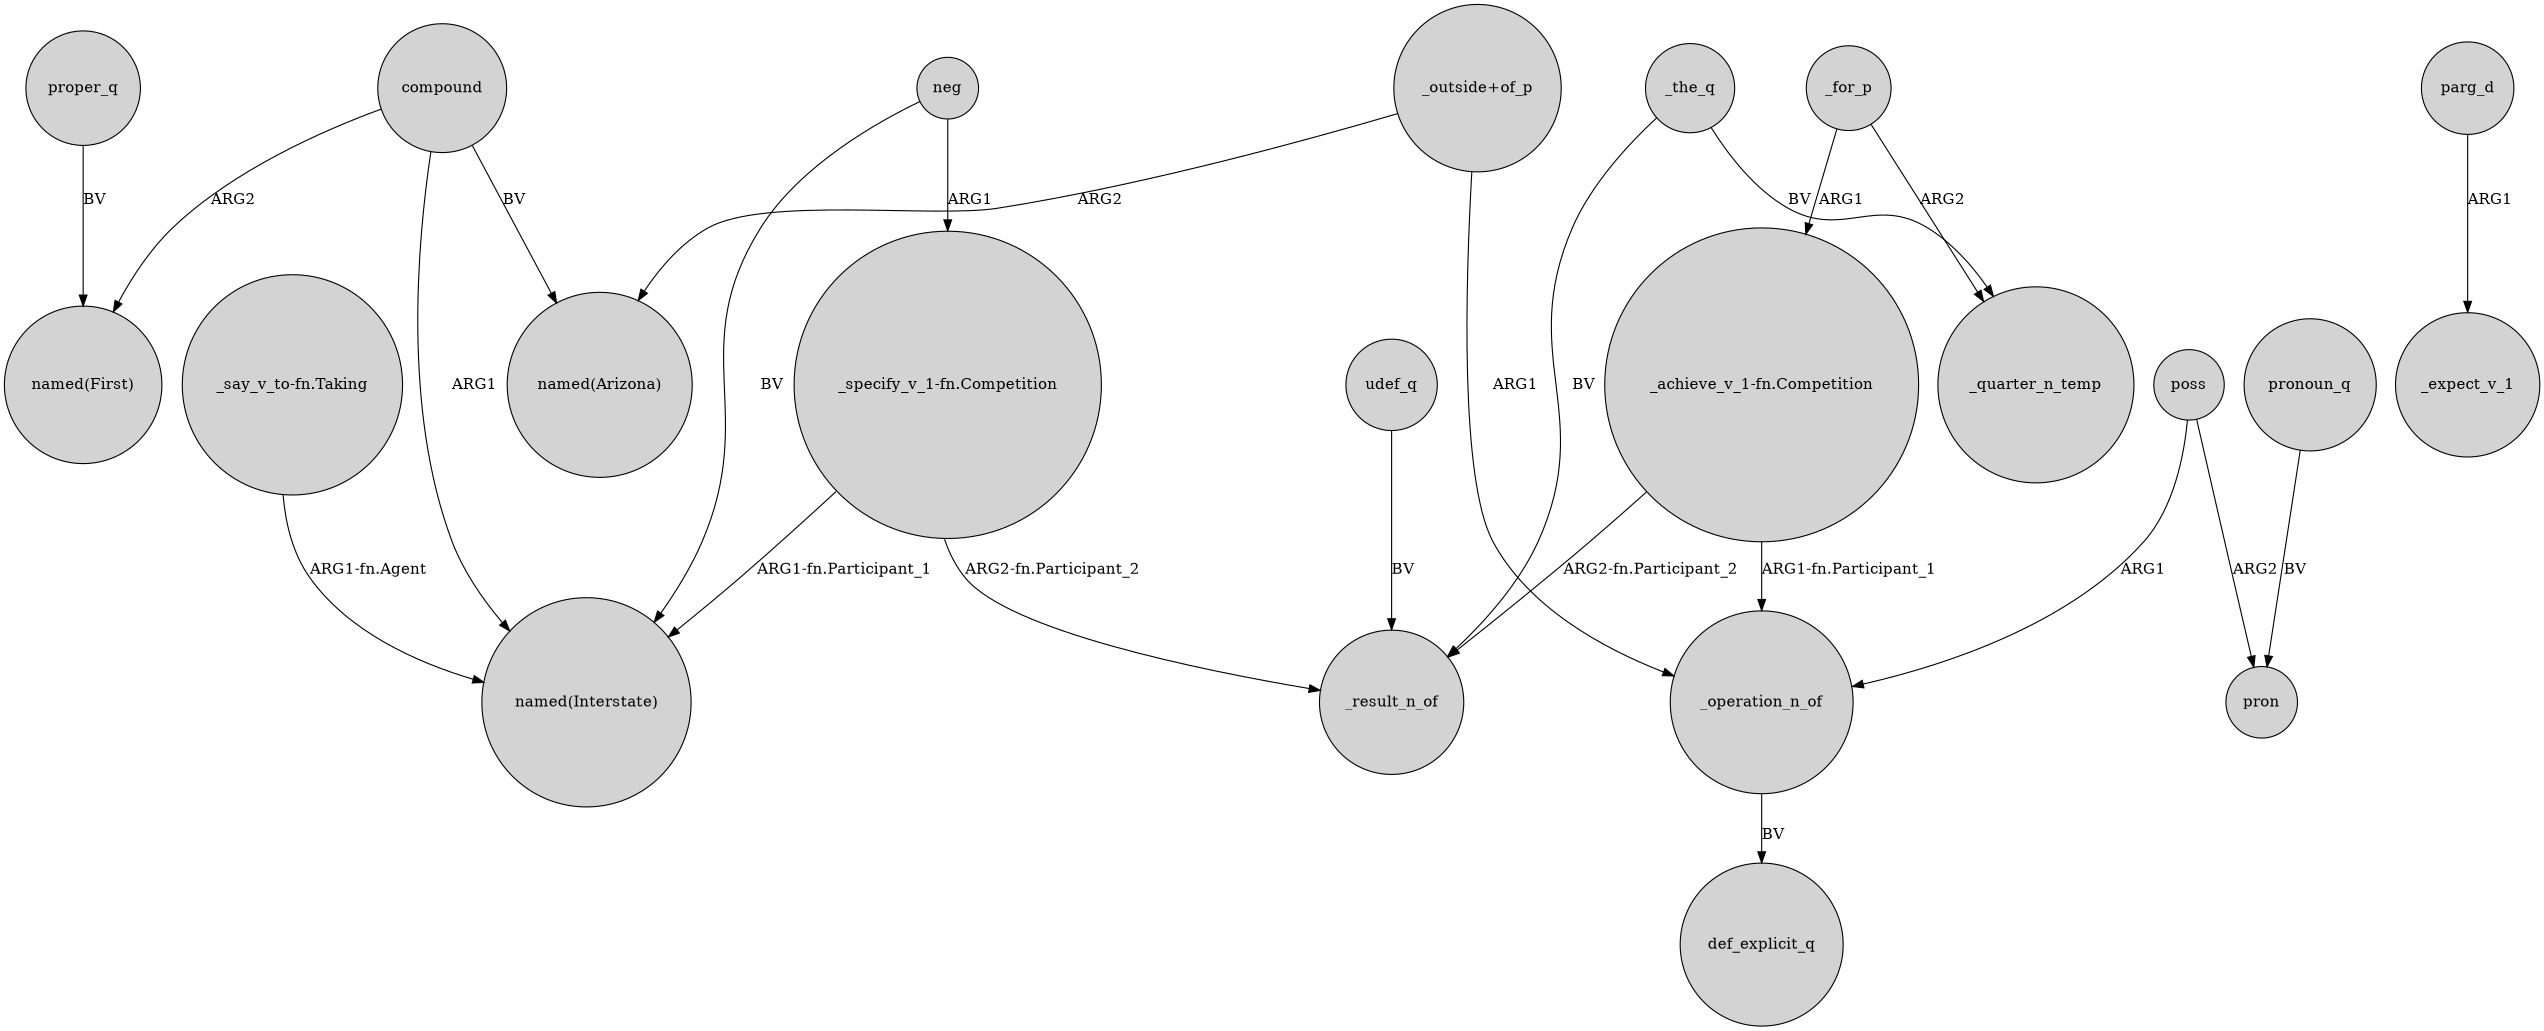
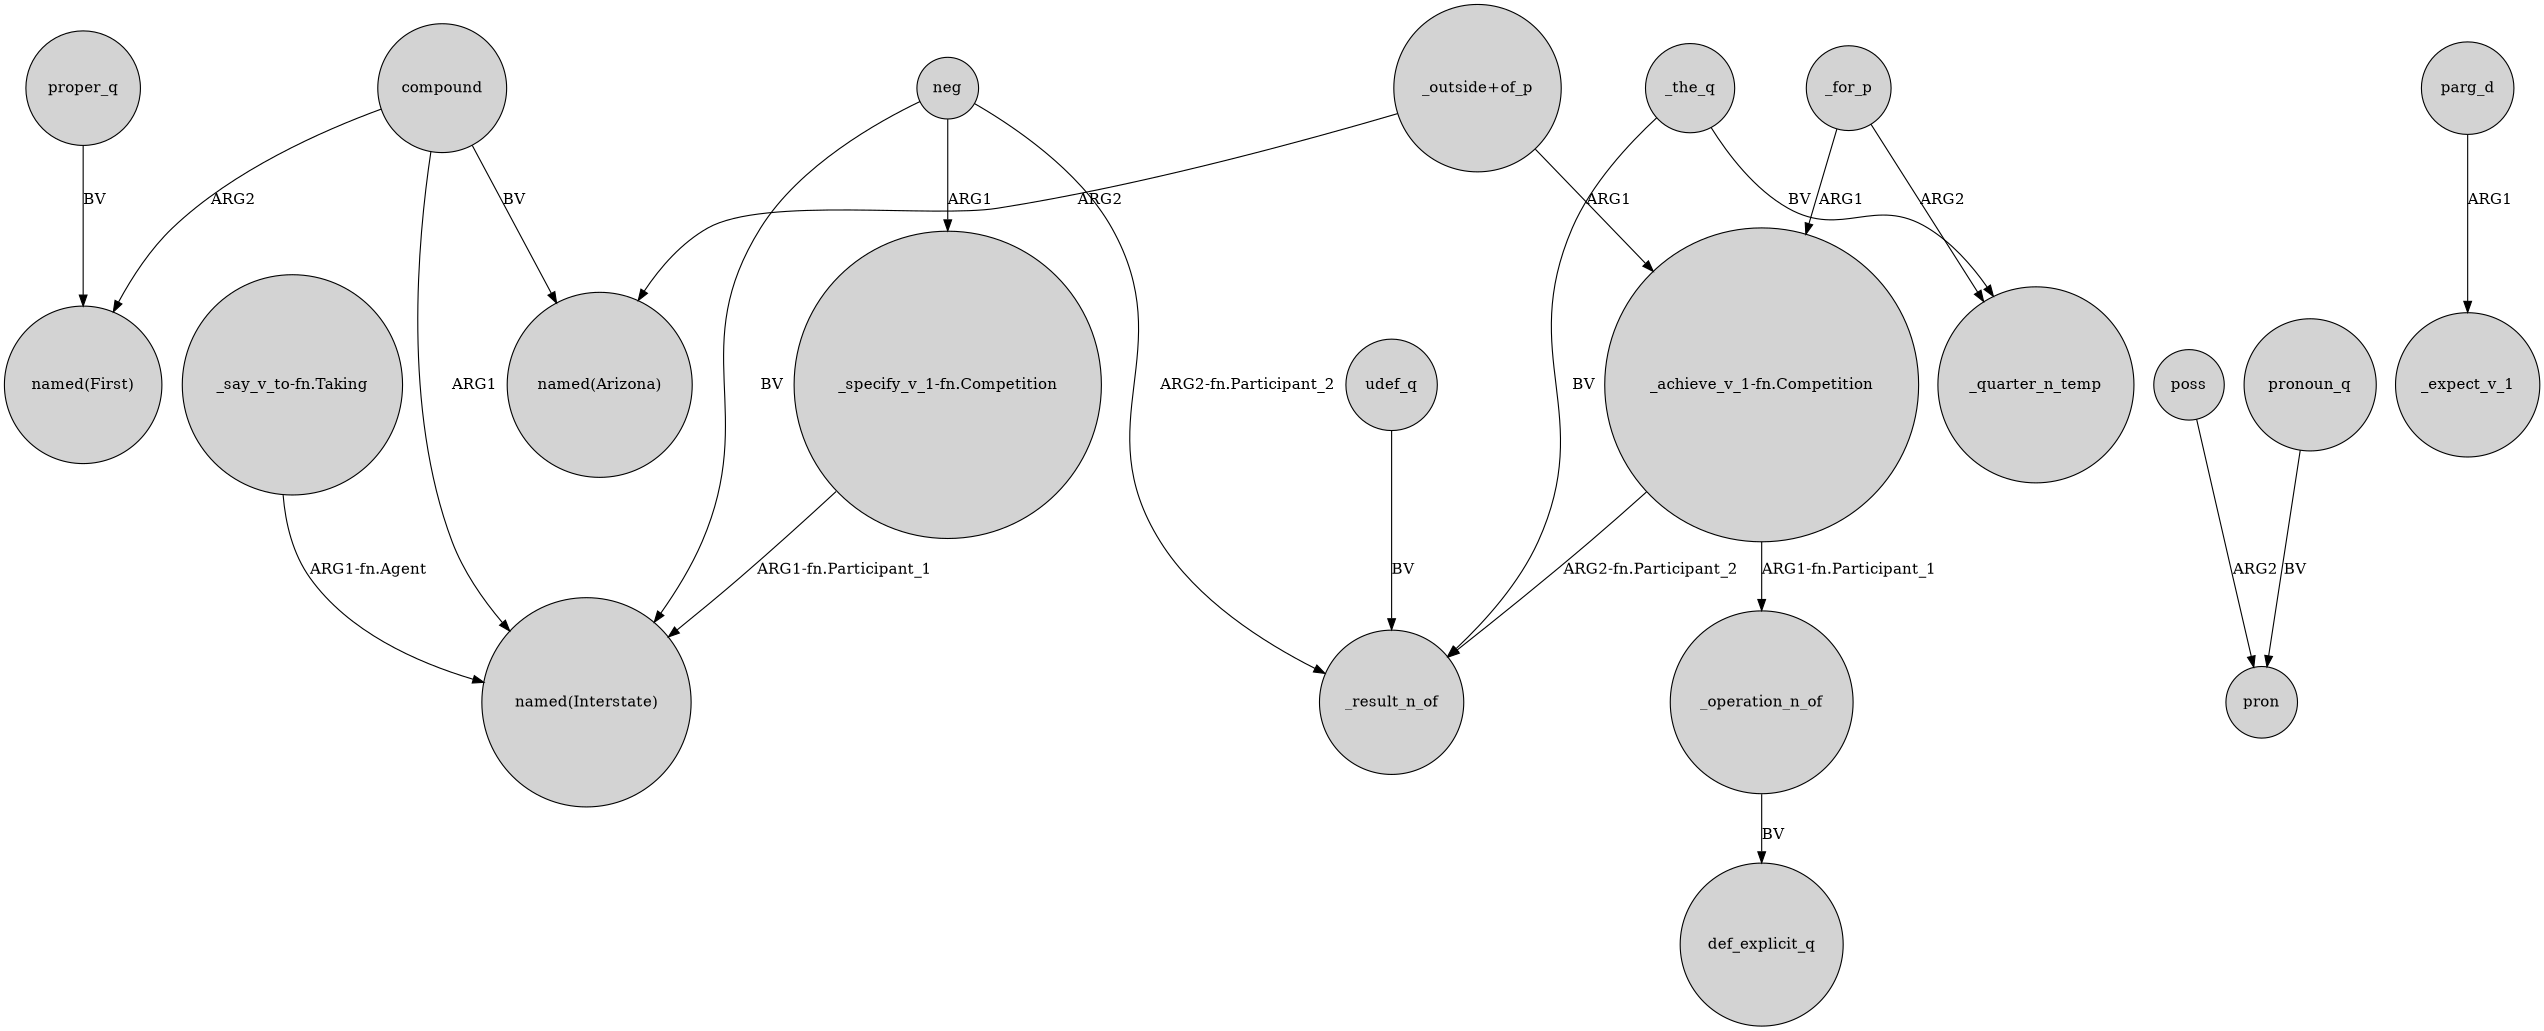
(1474, 467) -> (1593, 209)
(2072, 602) -> none
(1109, 645) -> (1133, 393)
